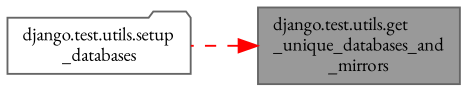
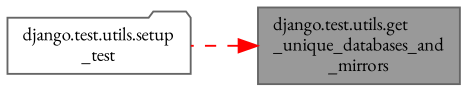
(99, 46) -> (99, 46)
